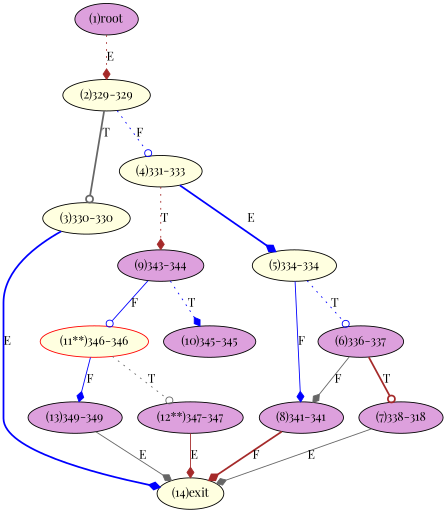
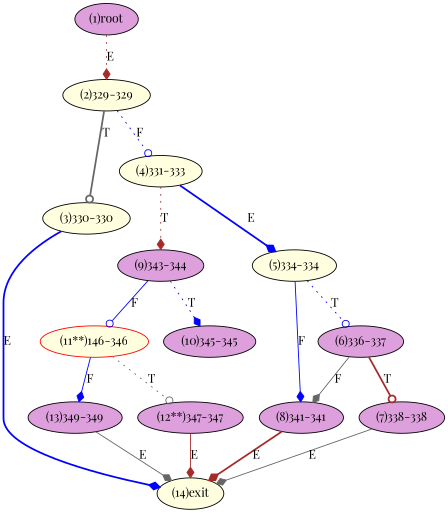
(94, 342) -> (94, 342)
(401, 418) -> (402, 418)
(256, 456) -> (256, 456)
